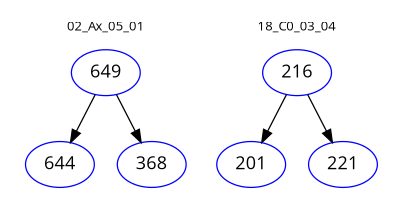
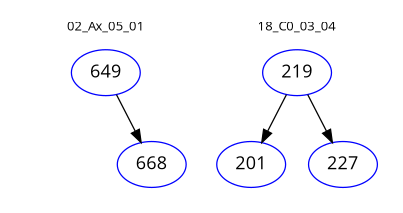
(297, 73) -> (297, 73)
(60, 164) -> none
(152, 164) -> (152, 164)
(343, 164) -> (343, 164)
